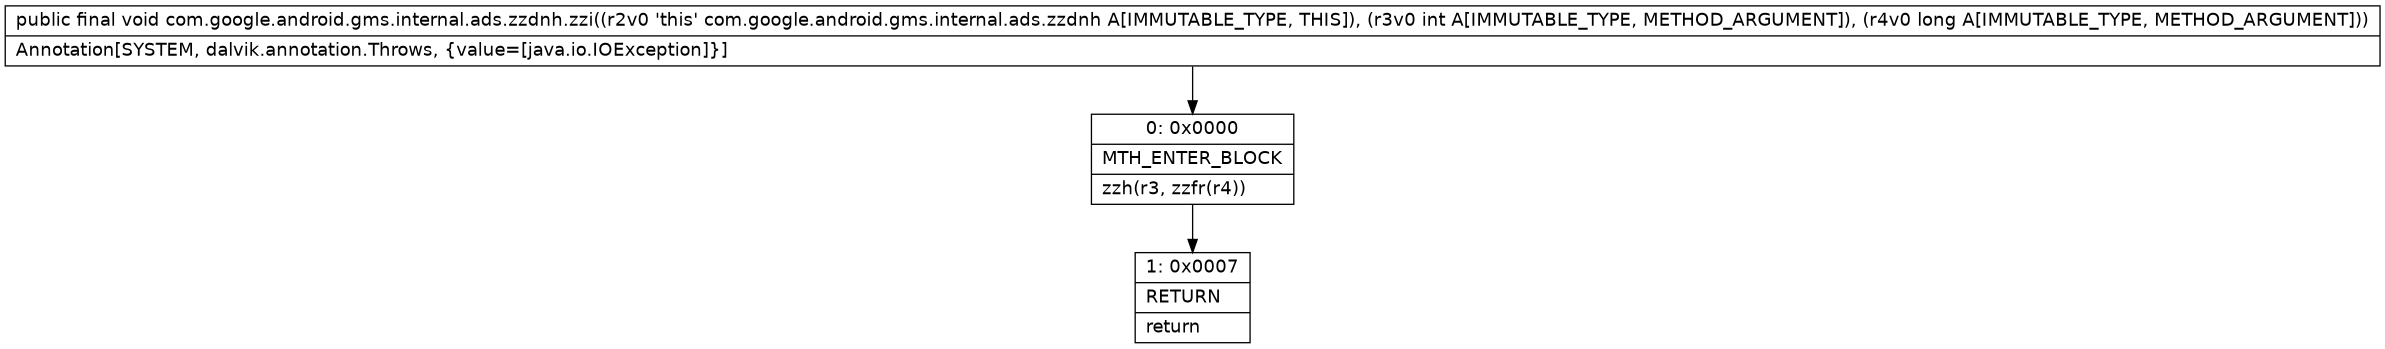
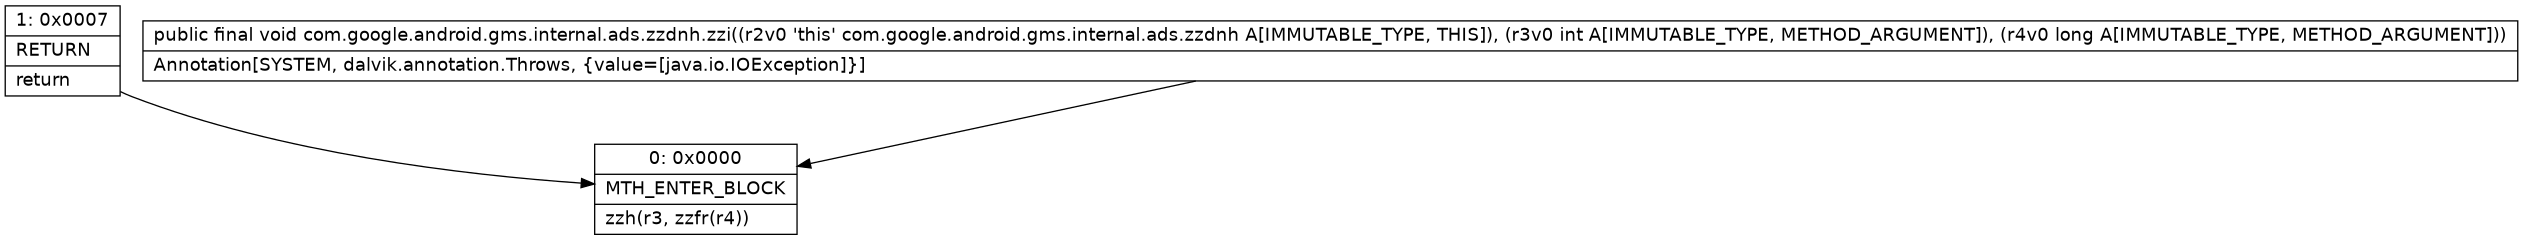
(1193, 222) -> (347, 154)
